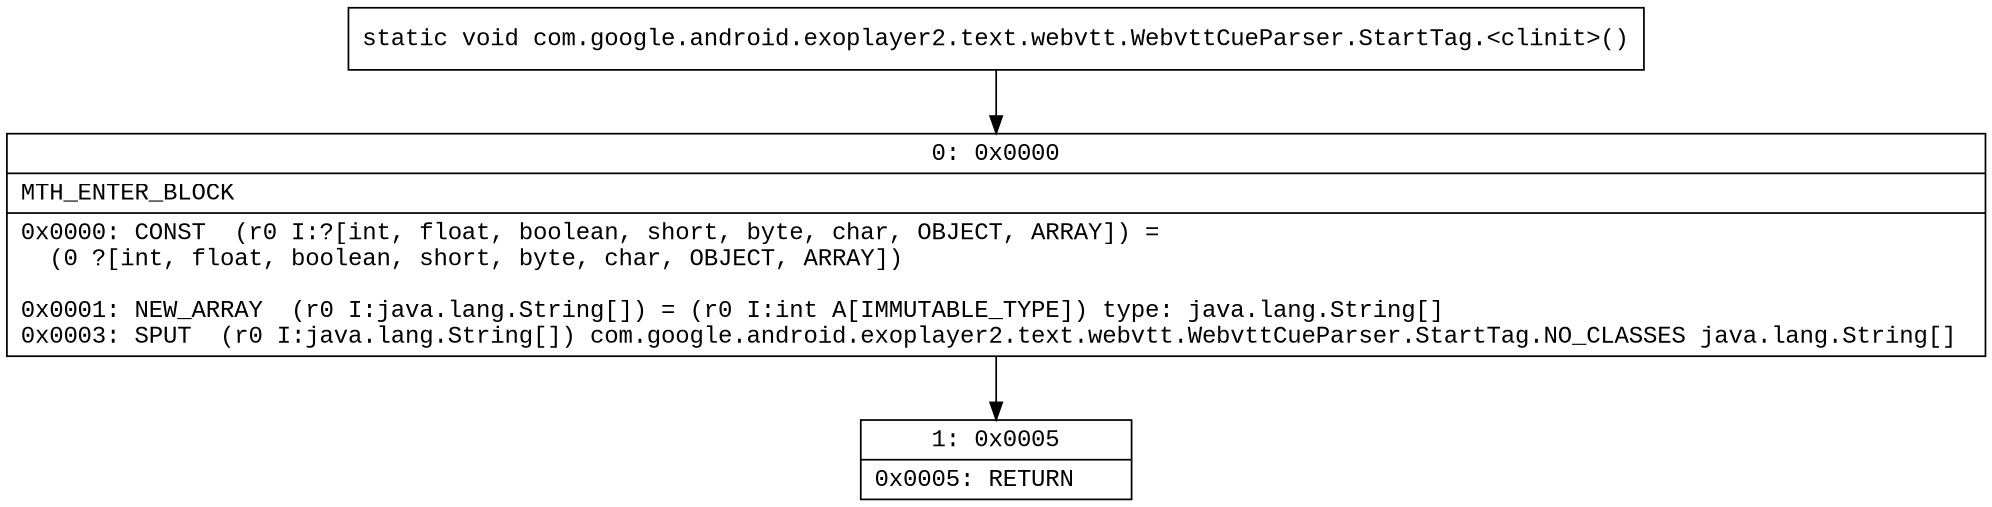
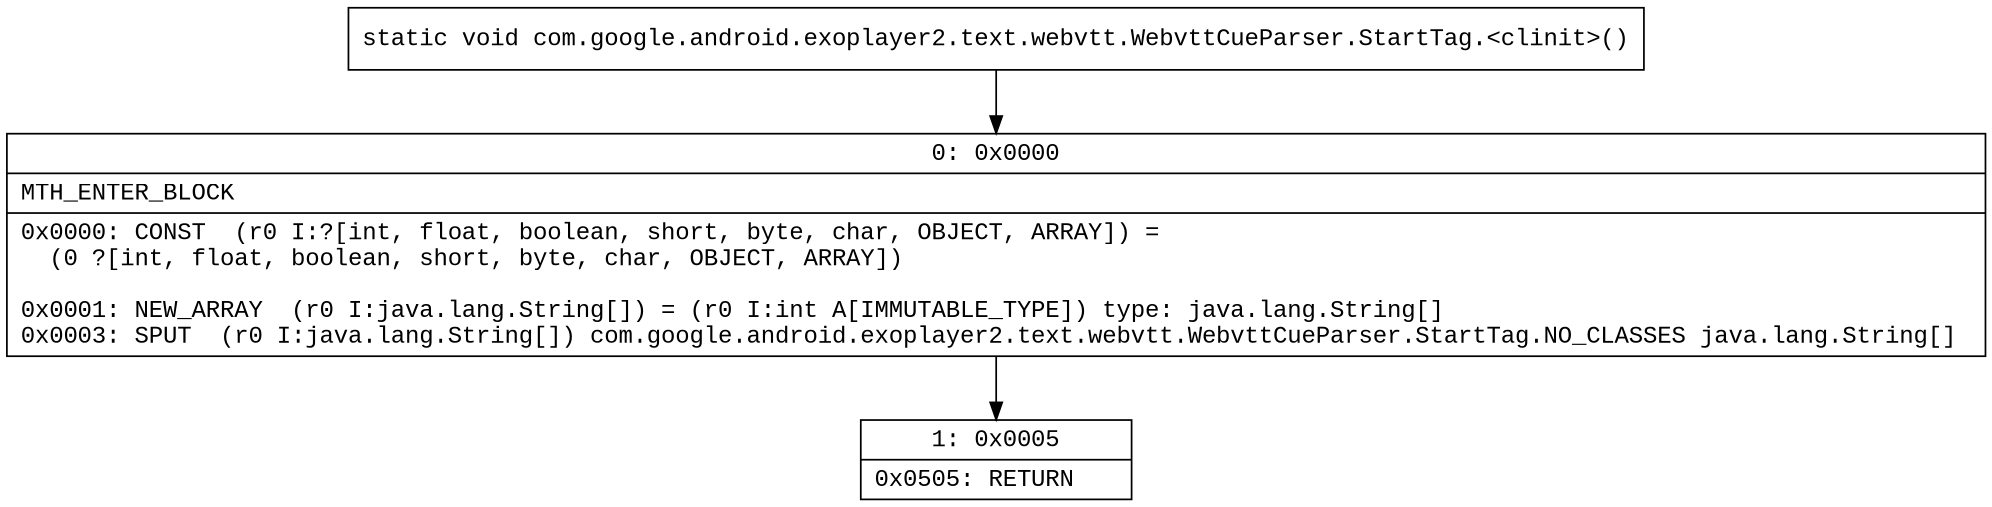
(996, 479) -> (996, 479)
